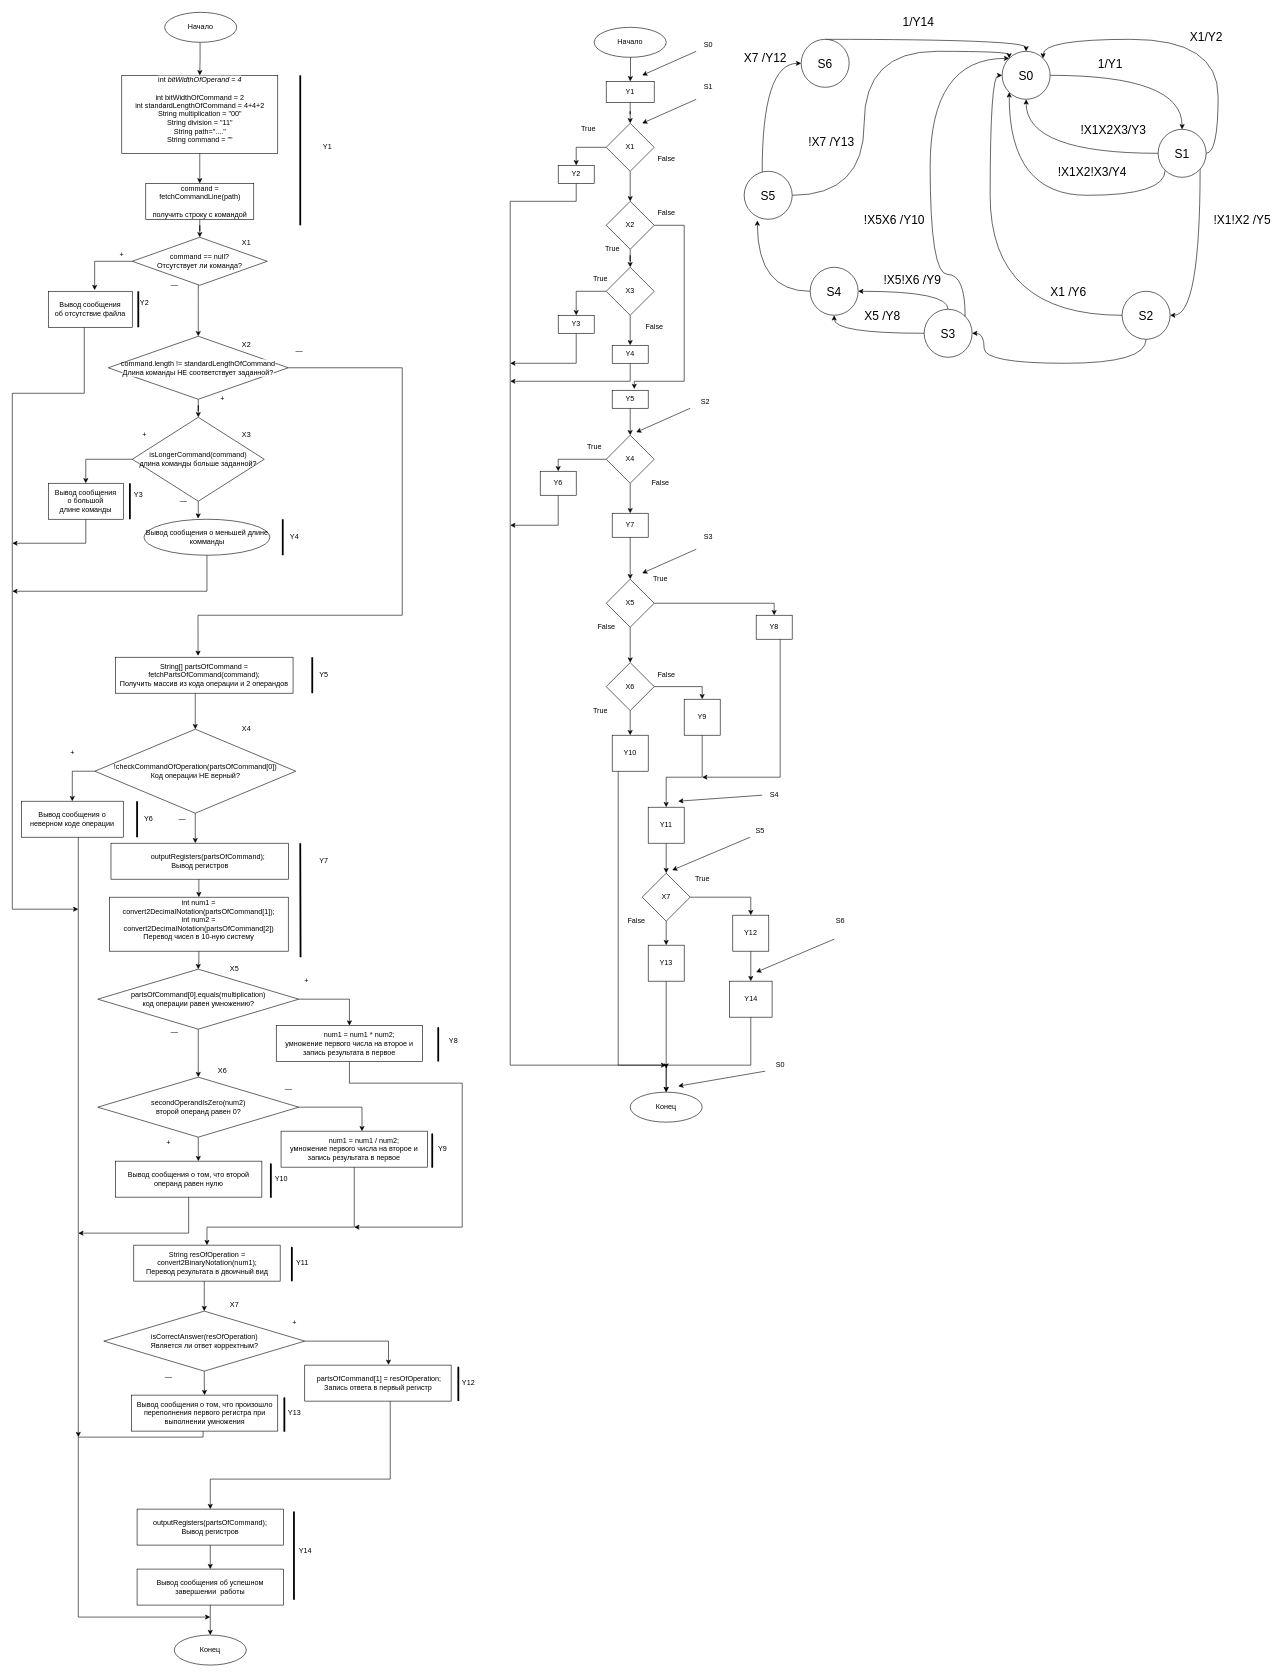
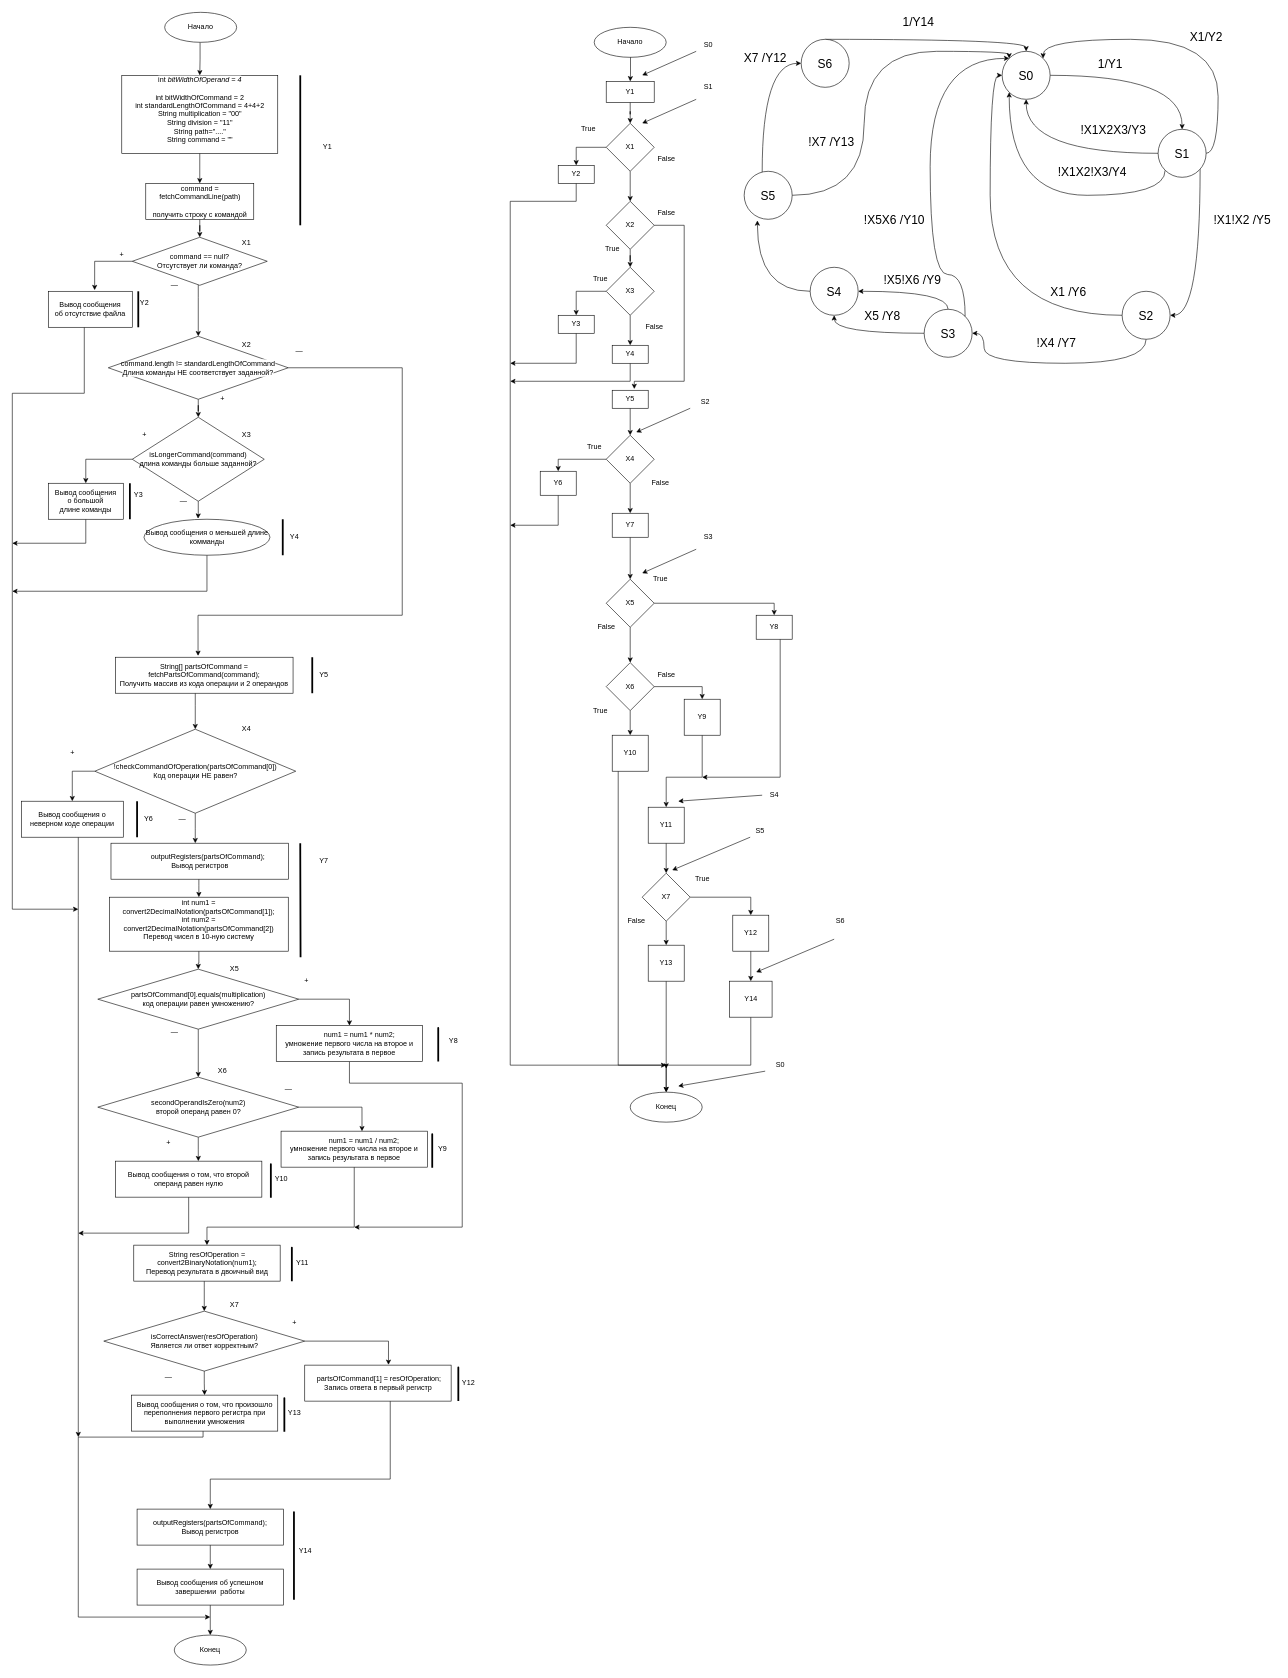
none -> (1056, 342)
(196, 771) -> (196, 771)
